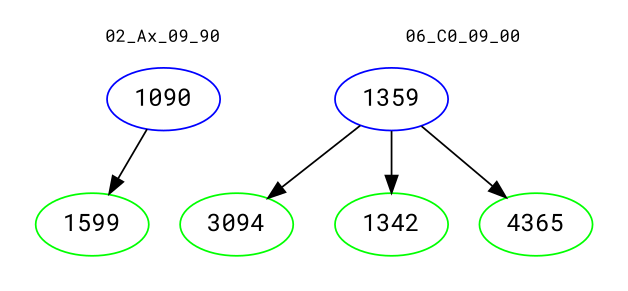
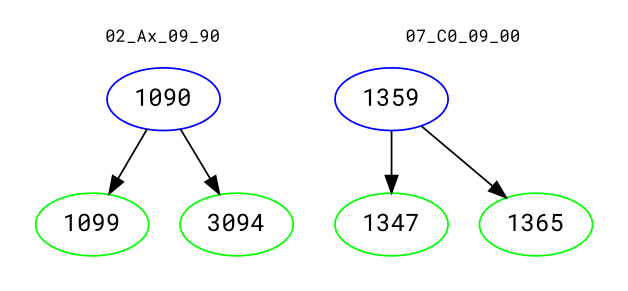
(464, 37) -> (464, 37)
(331, 149) -> (195, 154)
(92, 224) -> (92, 224)
(392, 224) -> (392, 224)
(536, 224) -> (536, 224)
